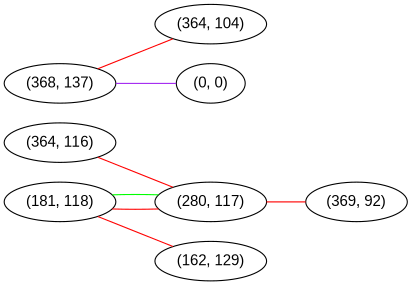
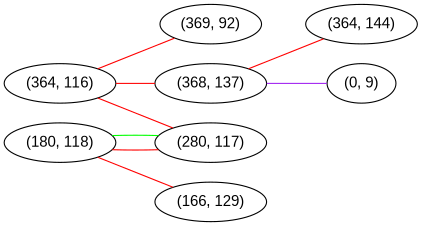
(211, 24) -> (362, 24)
none -> (136, 83)
(211, 83) -> (362, 83)
(60, 202) -> (60, 143)
(286, 202) -> (136, 53)
(211, 261) -> (211, 202)
